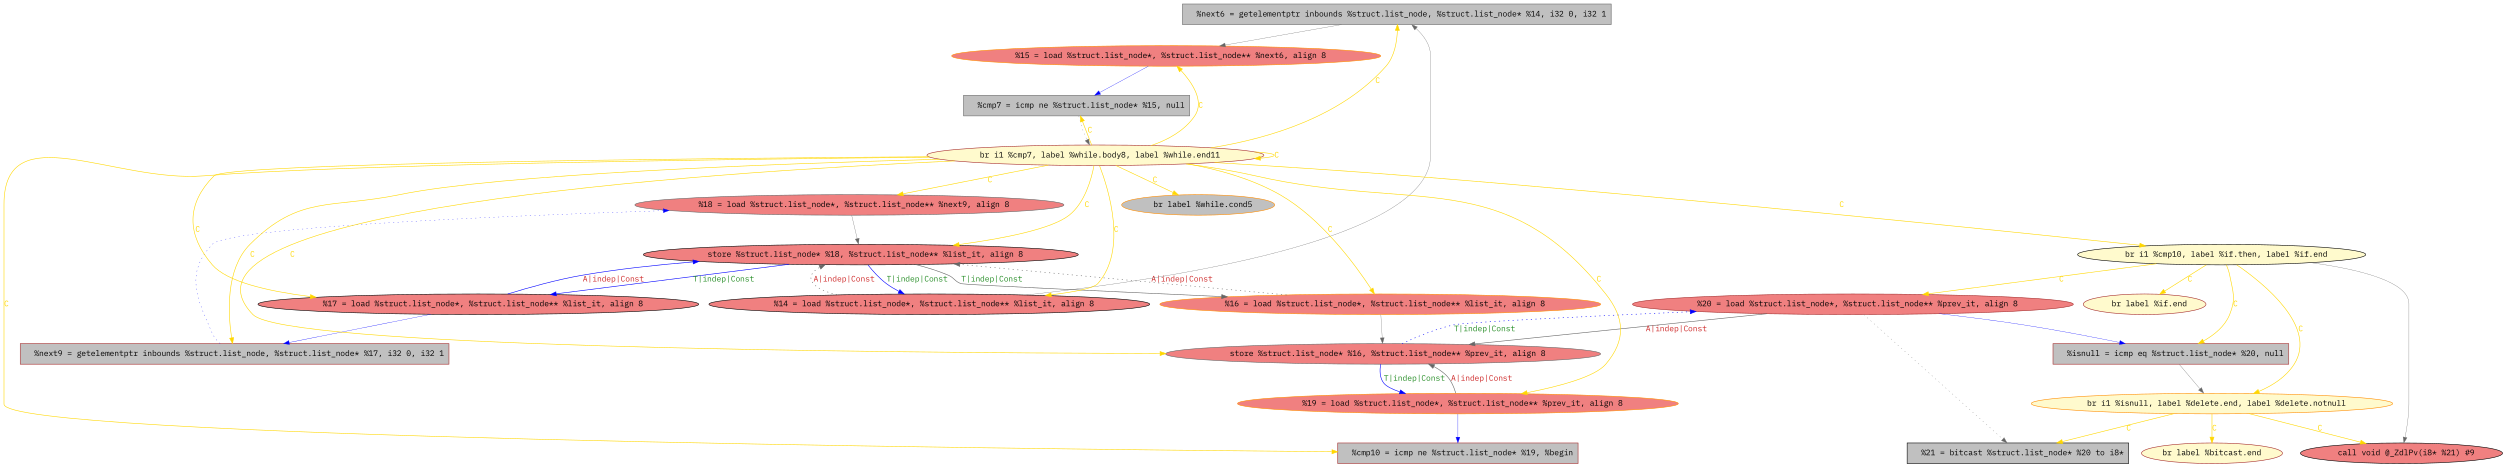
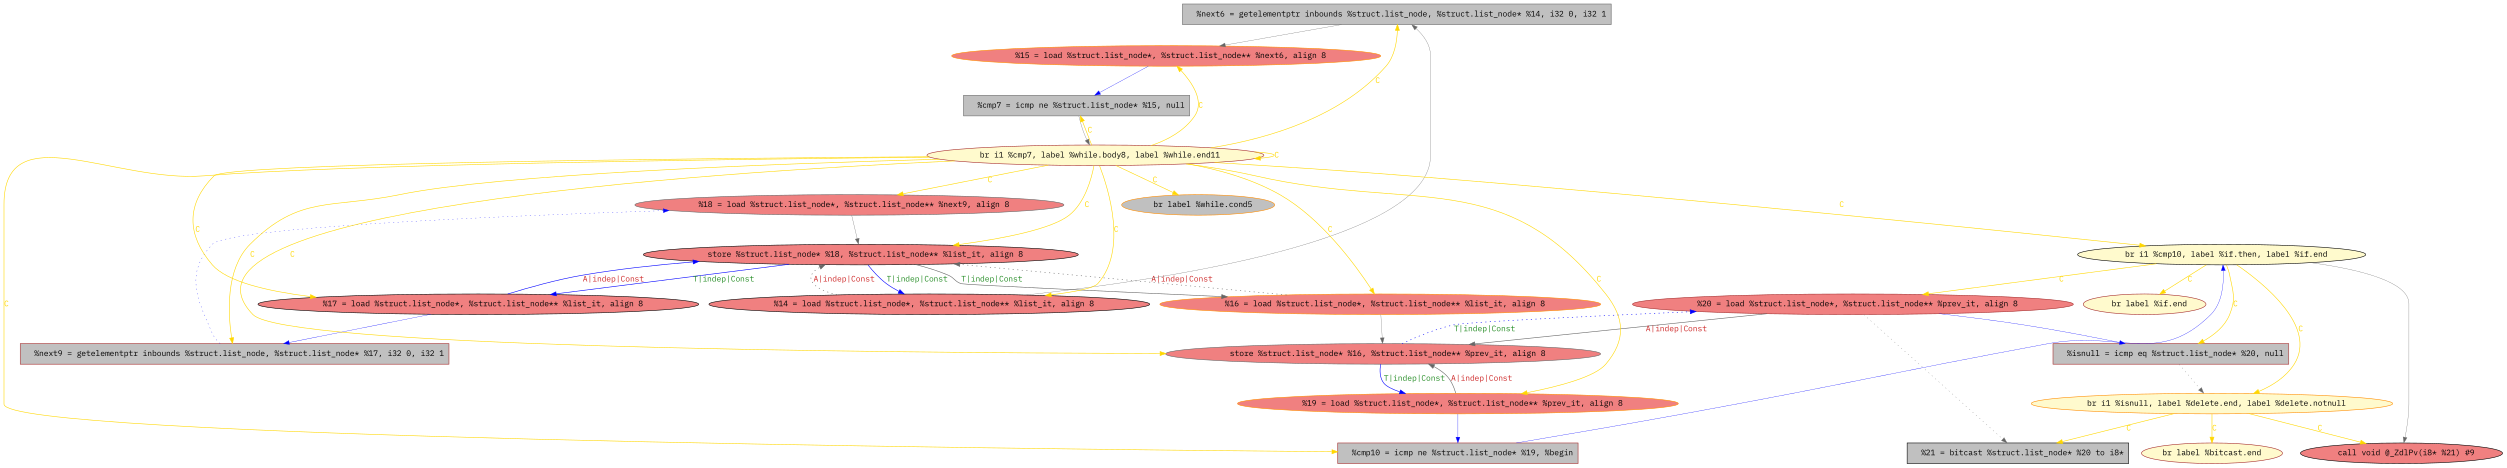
(1082, 128) -> (1082, 128)
none -> (1890, 374)
(2190, 377) -> (2190, 377)
